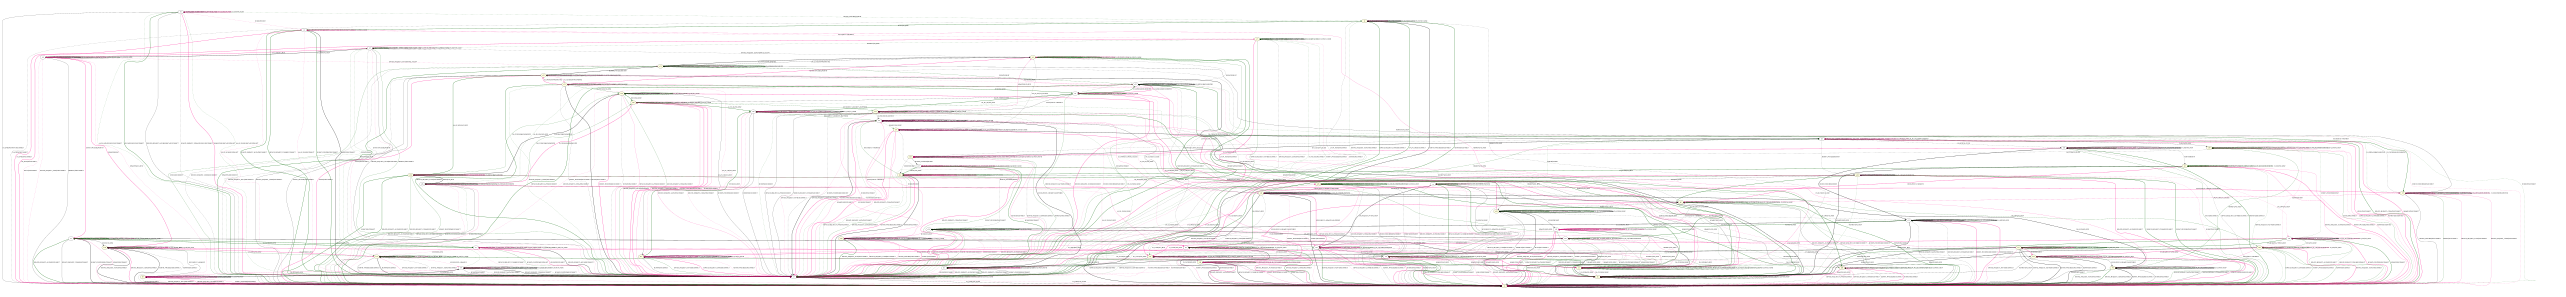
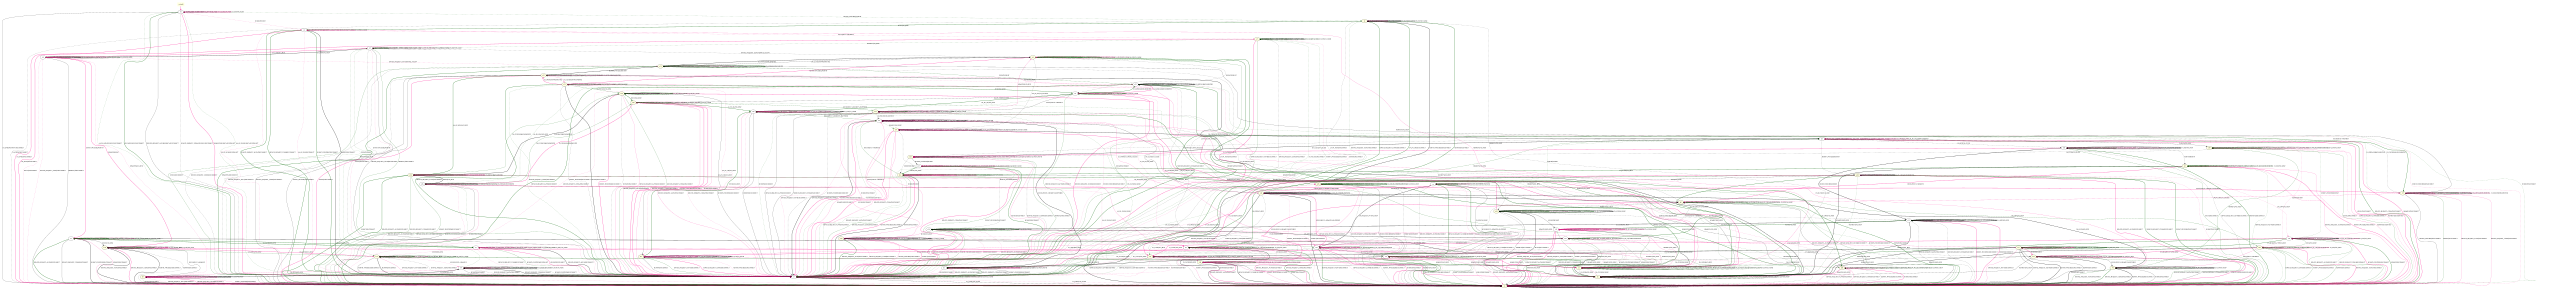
none -> (181, 4)
